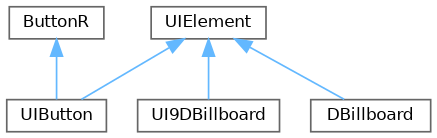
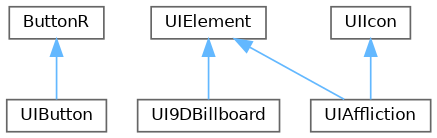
none -> (371, 23)
(125, 74) -> none
(371, 116) -> (371, 116)
